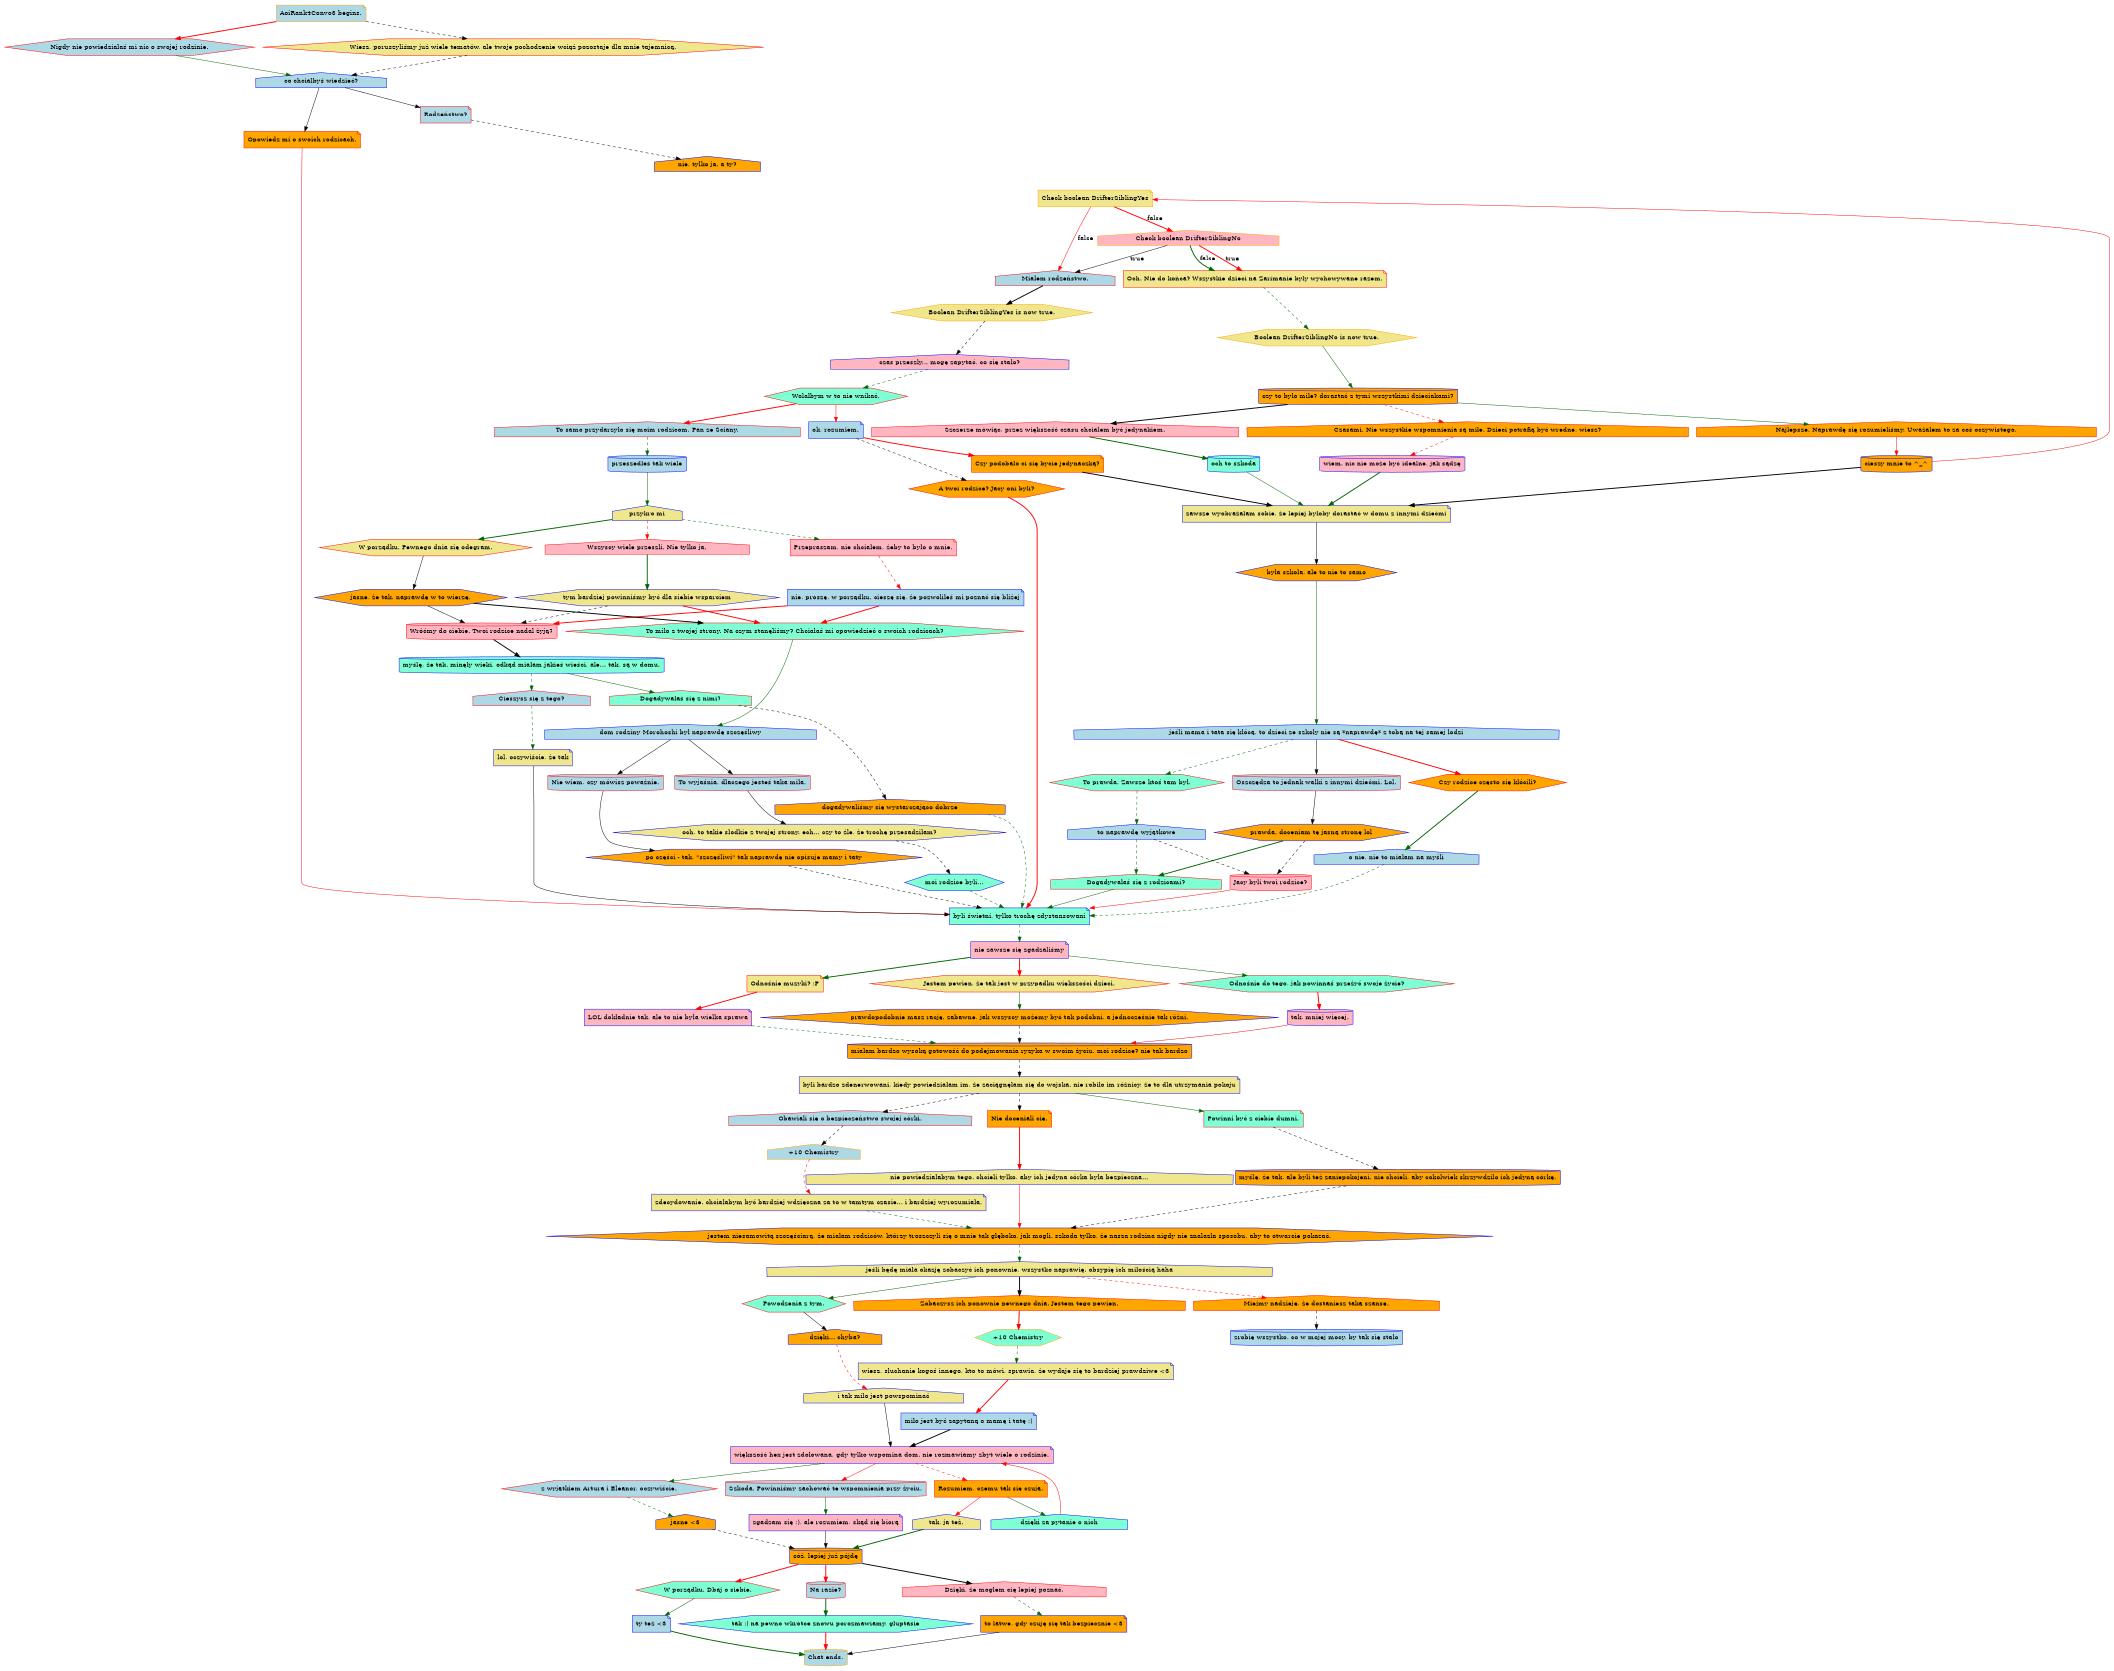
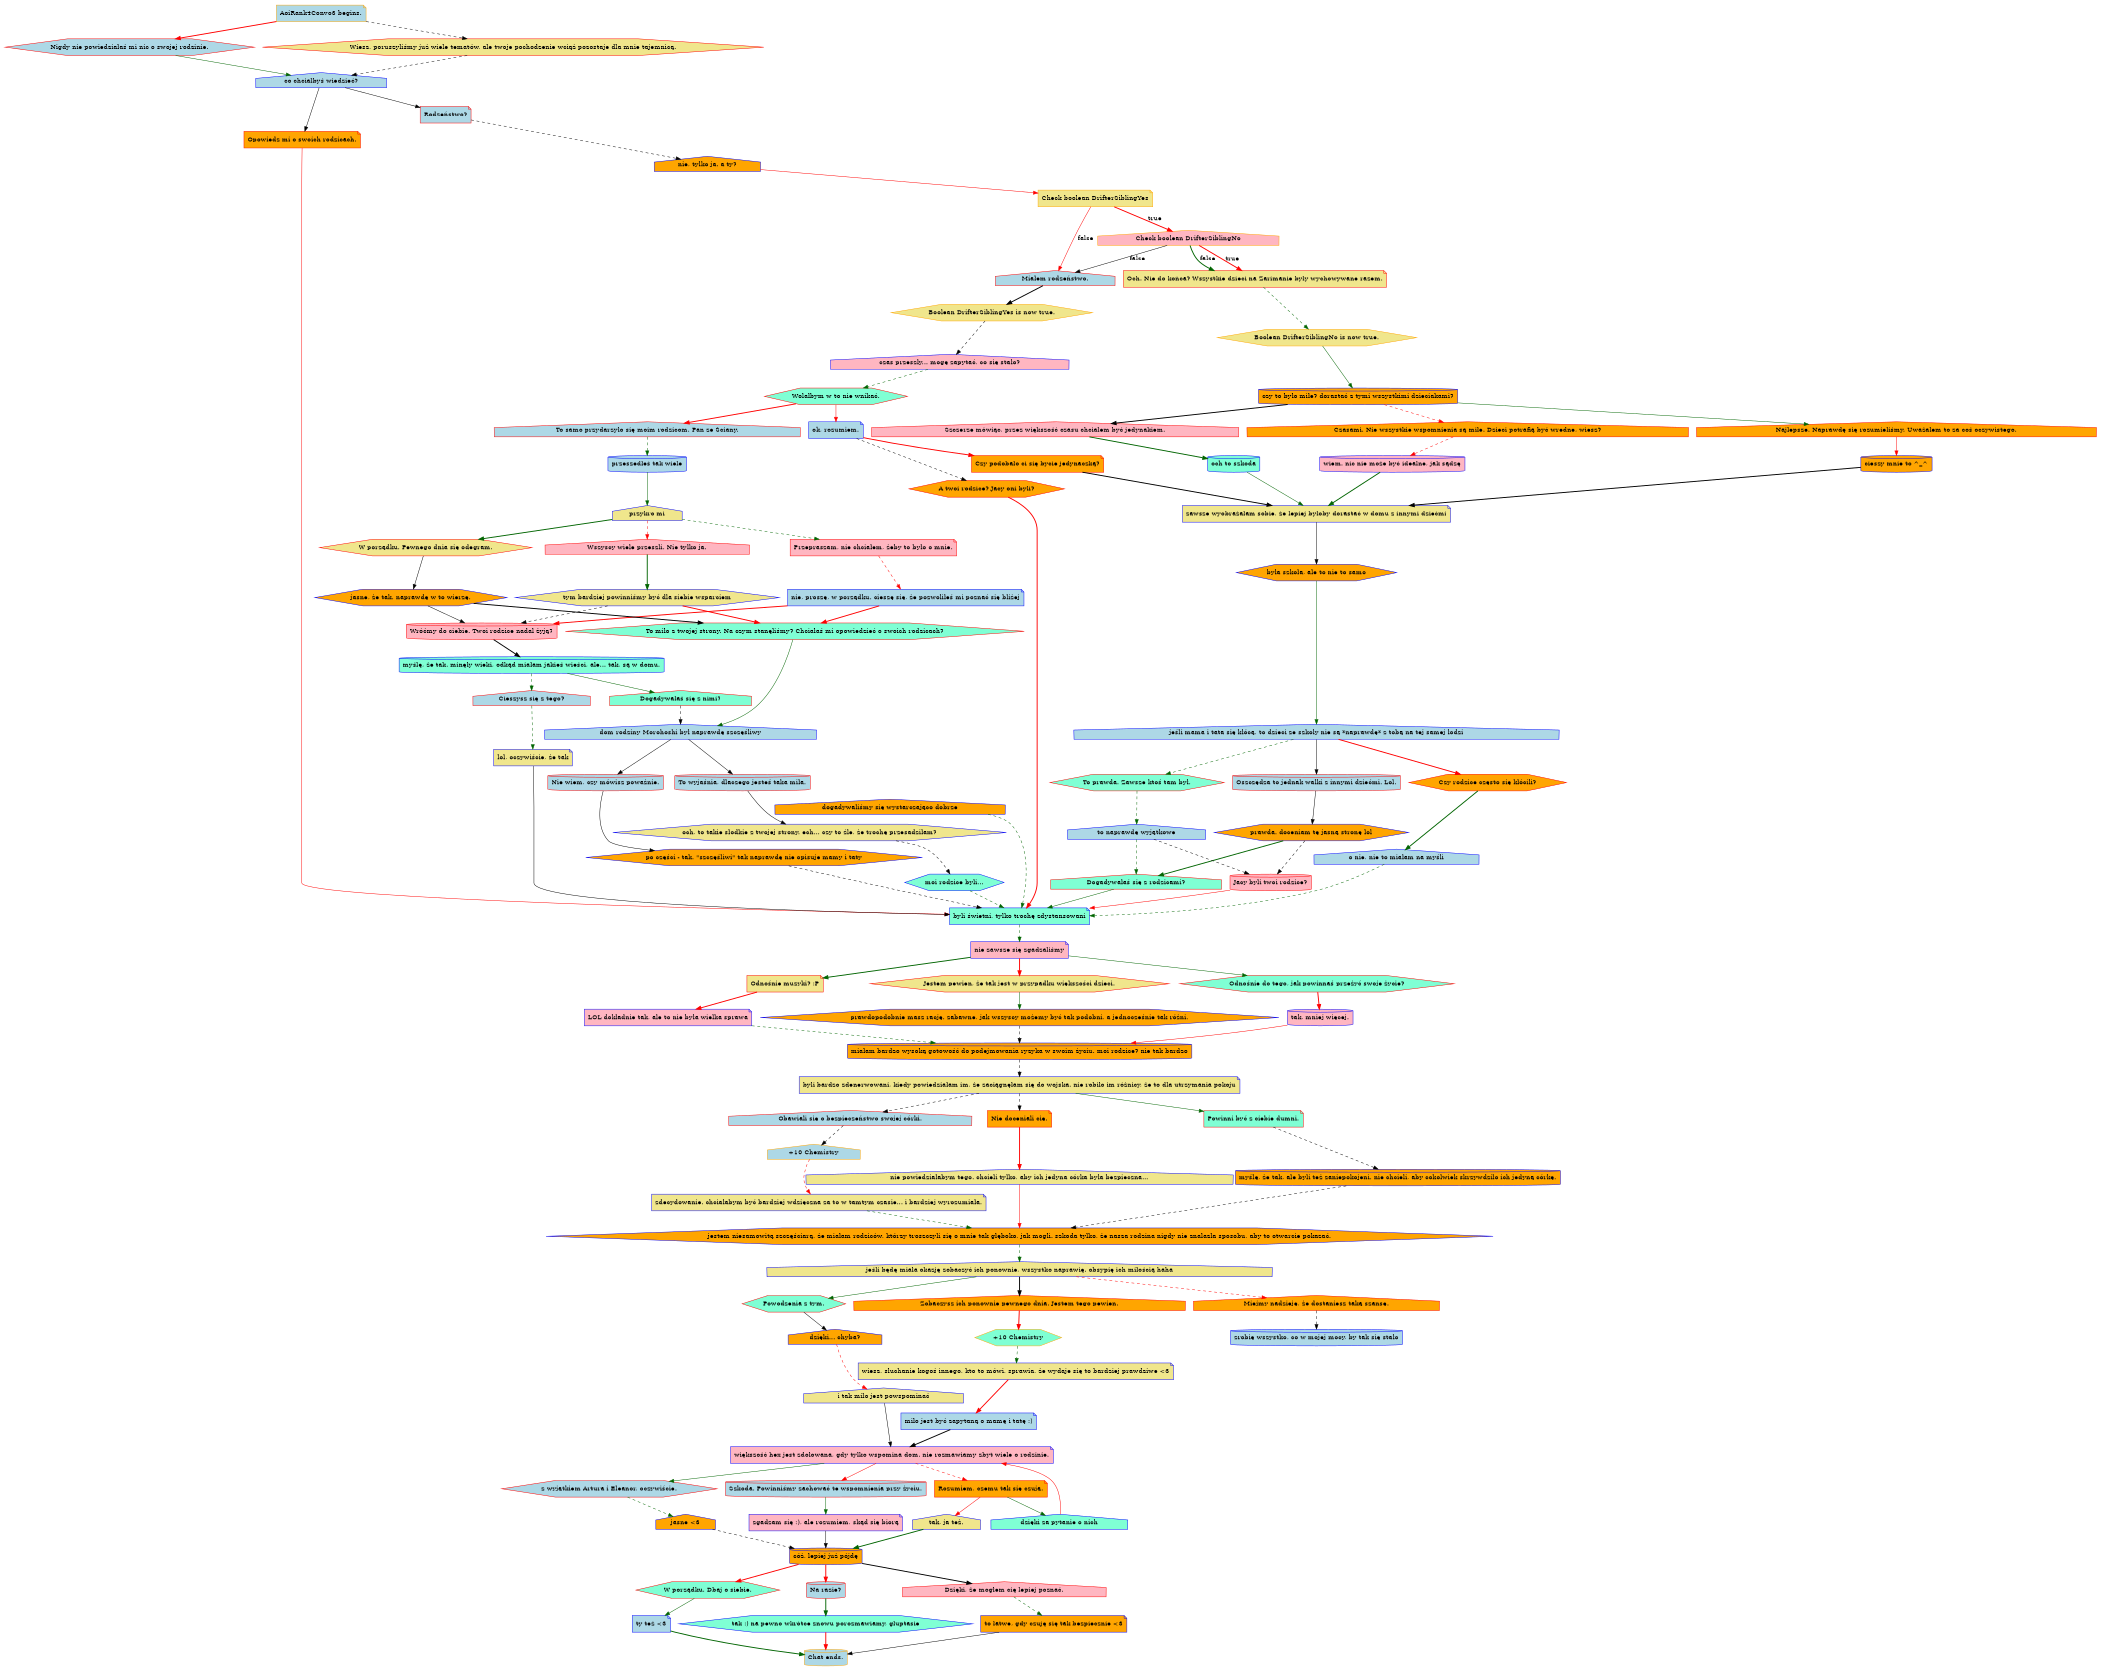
(1821, 215) -> (897, 181)
(1155, 219) -> (1155, 219)
(1138, 259) -> (1138, 259)
(825, 727) -> (681, 713)
